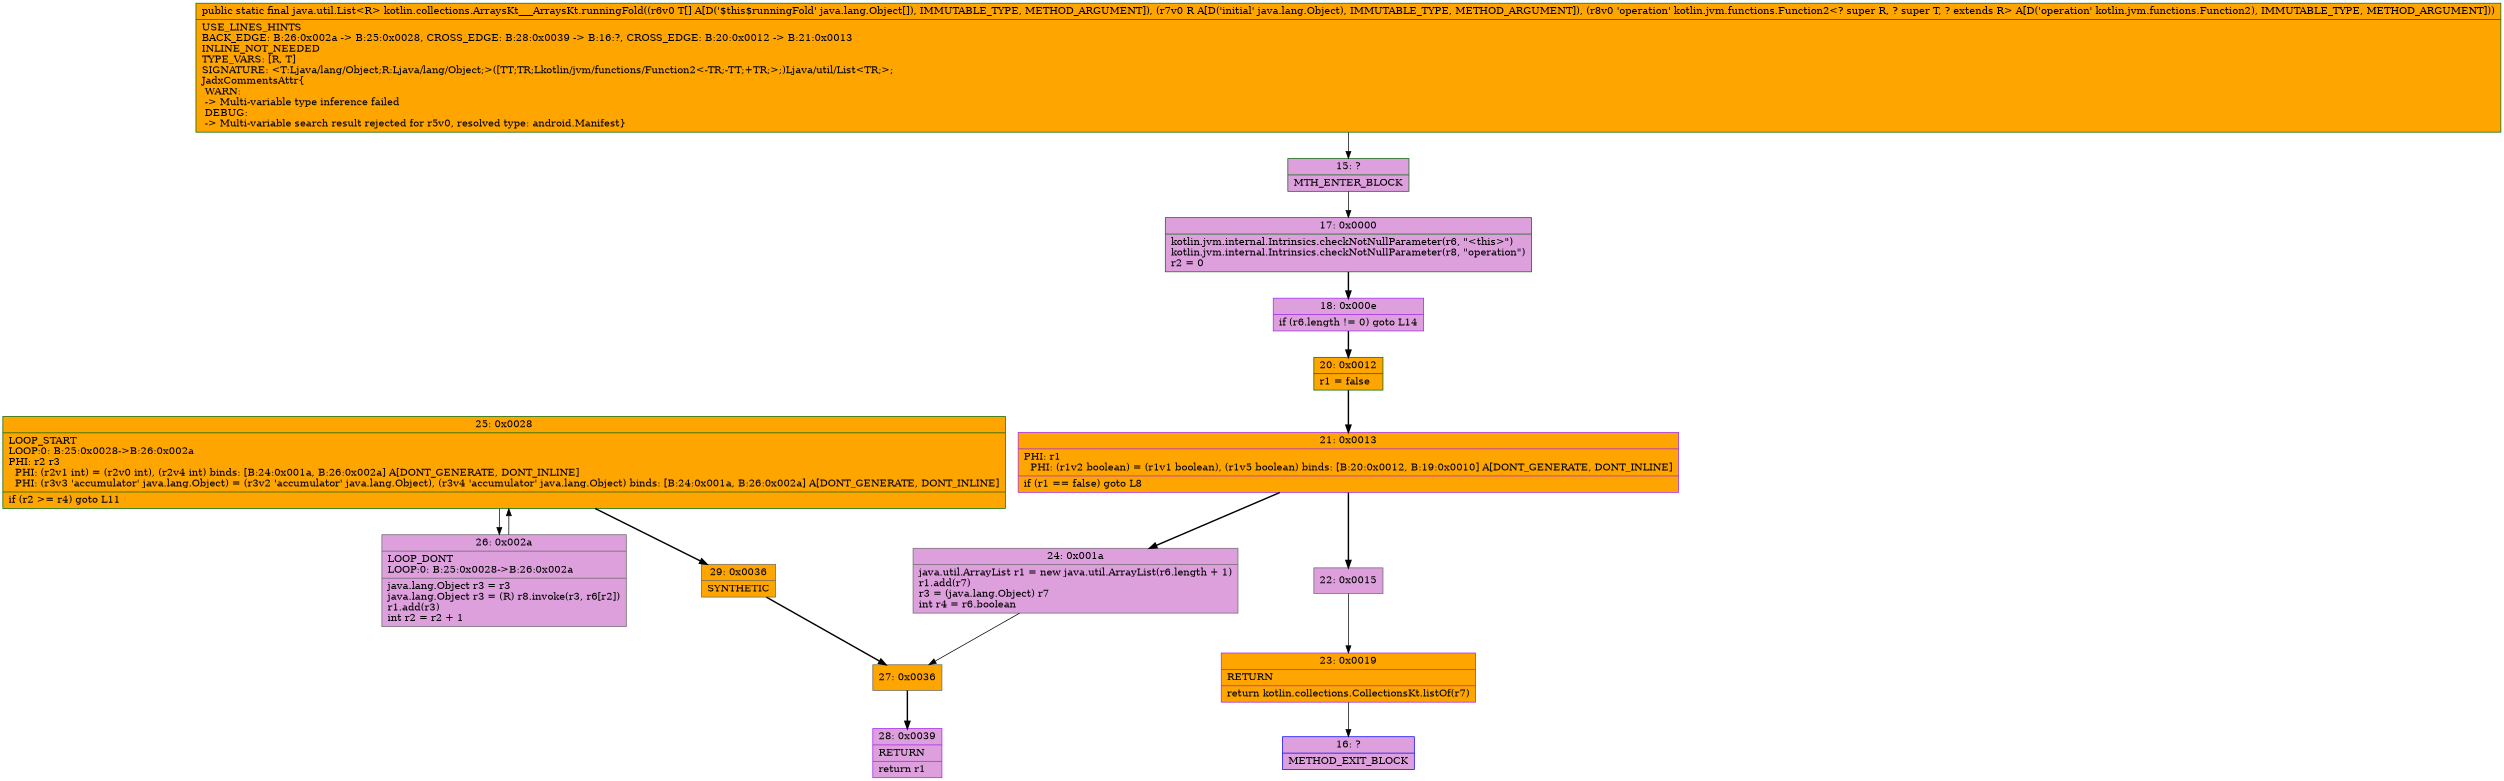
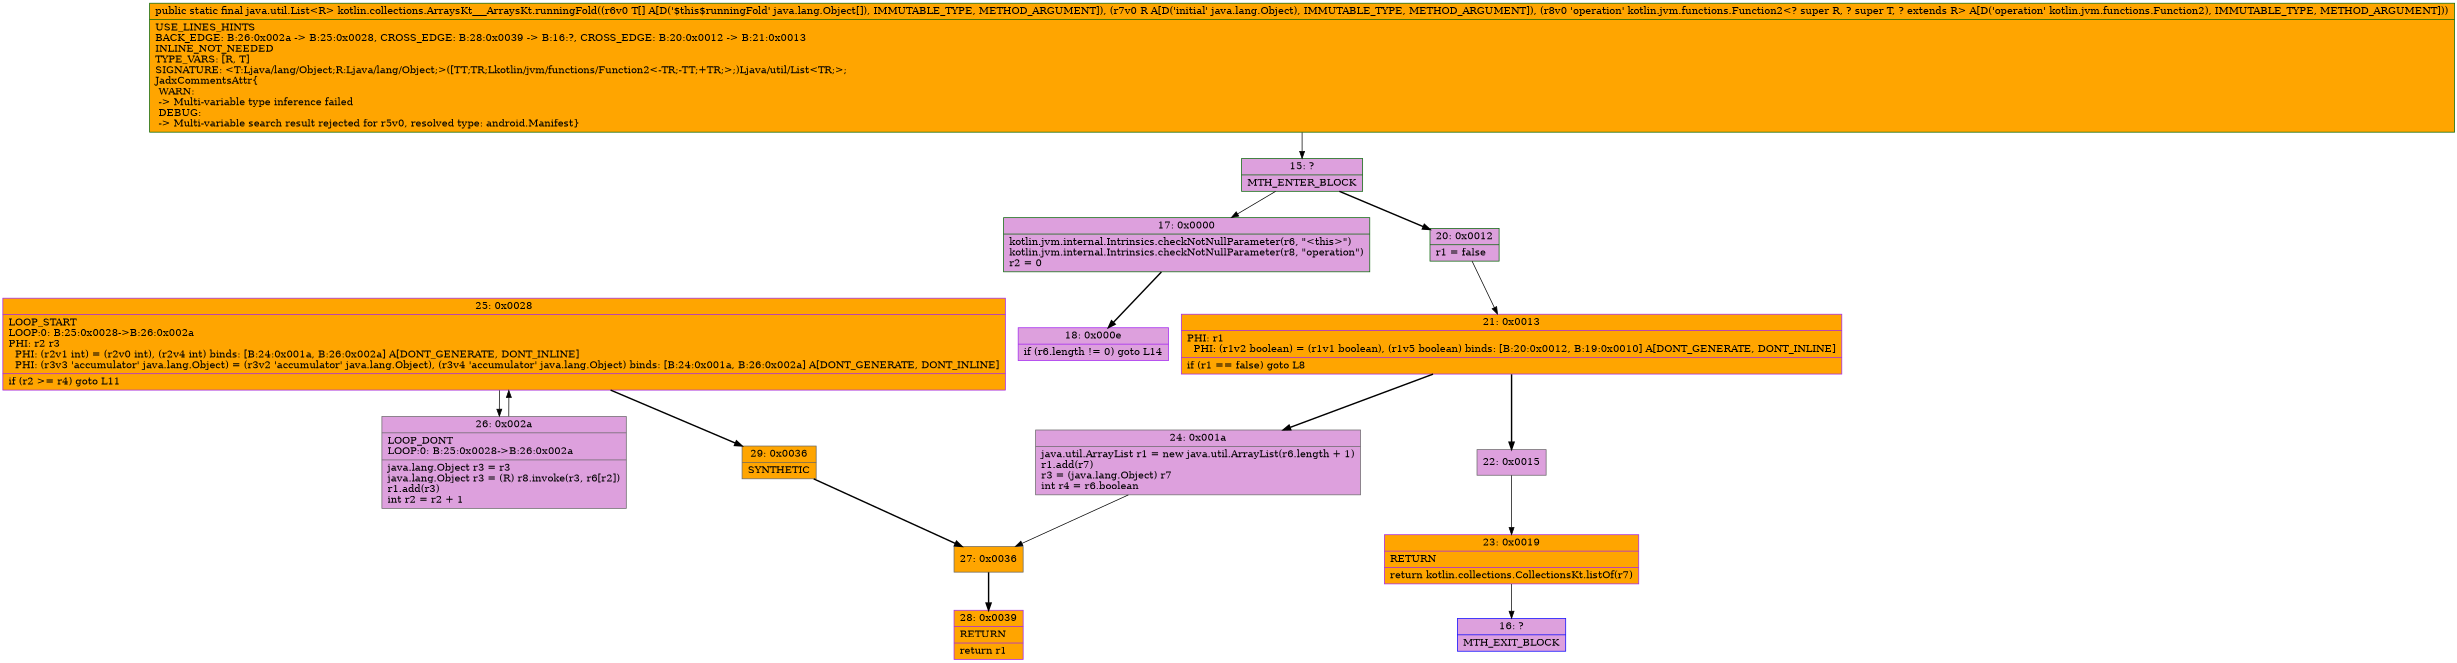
(1348, 341) -> (1381, 209)
(1348, 374) -> (1465, 245)
(1348, 408) -> (1483, 284)
(504, 462) -> (504, 344)
(907, 753) -> (989, 635)
(1348, 761) -> (1512, 643)
